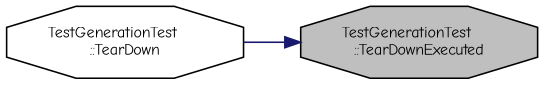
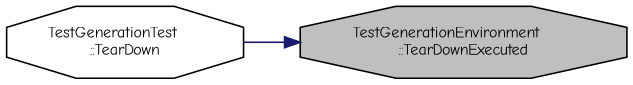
(419, 42) -> (464, 42)
